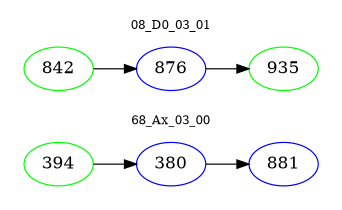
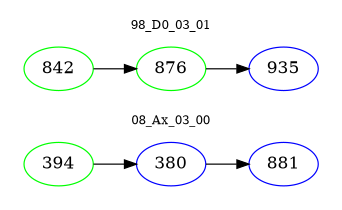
(171, 26) -> (171, 26)
(171, 69) -> (171, 69)
(284, 69) -> (284, 69)
(171, 121) -> (171, 121)
